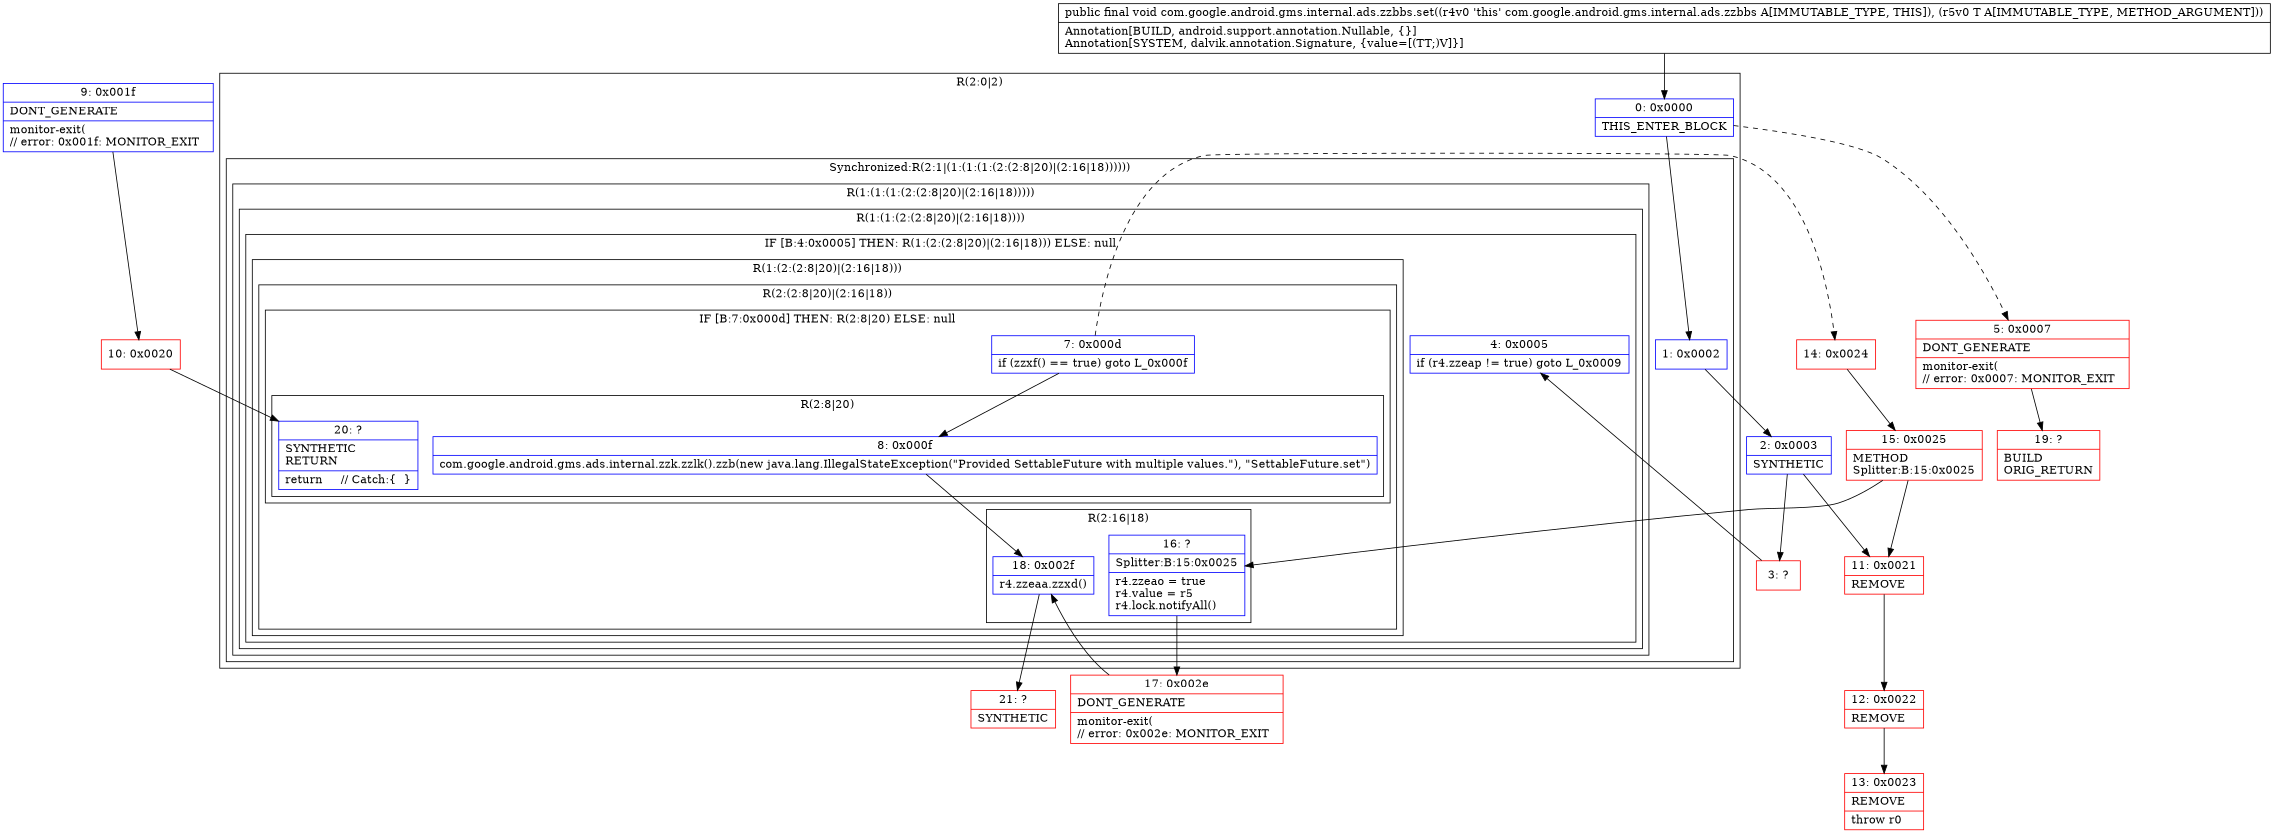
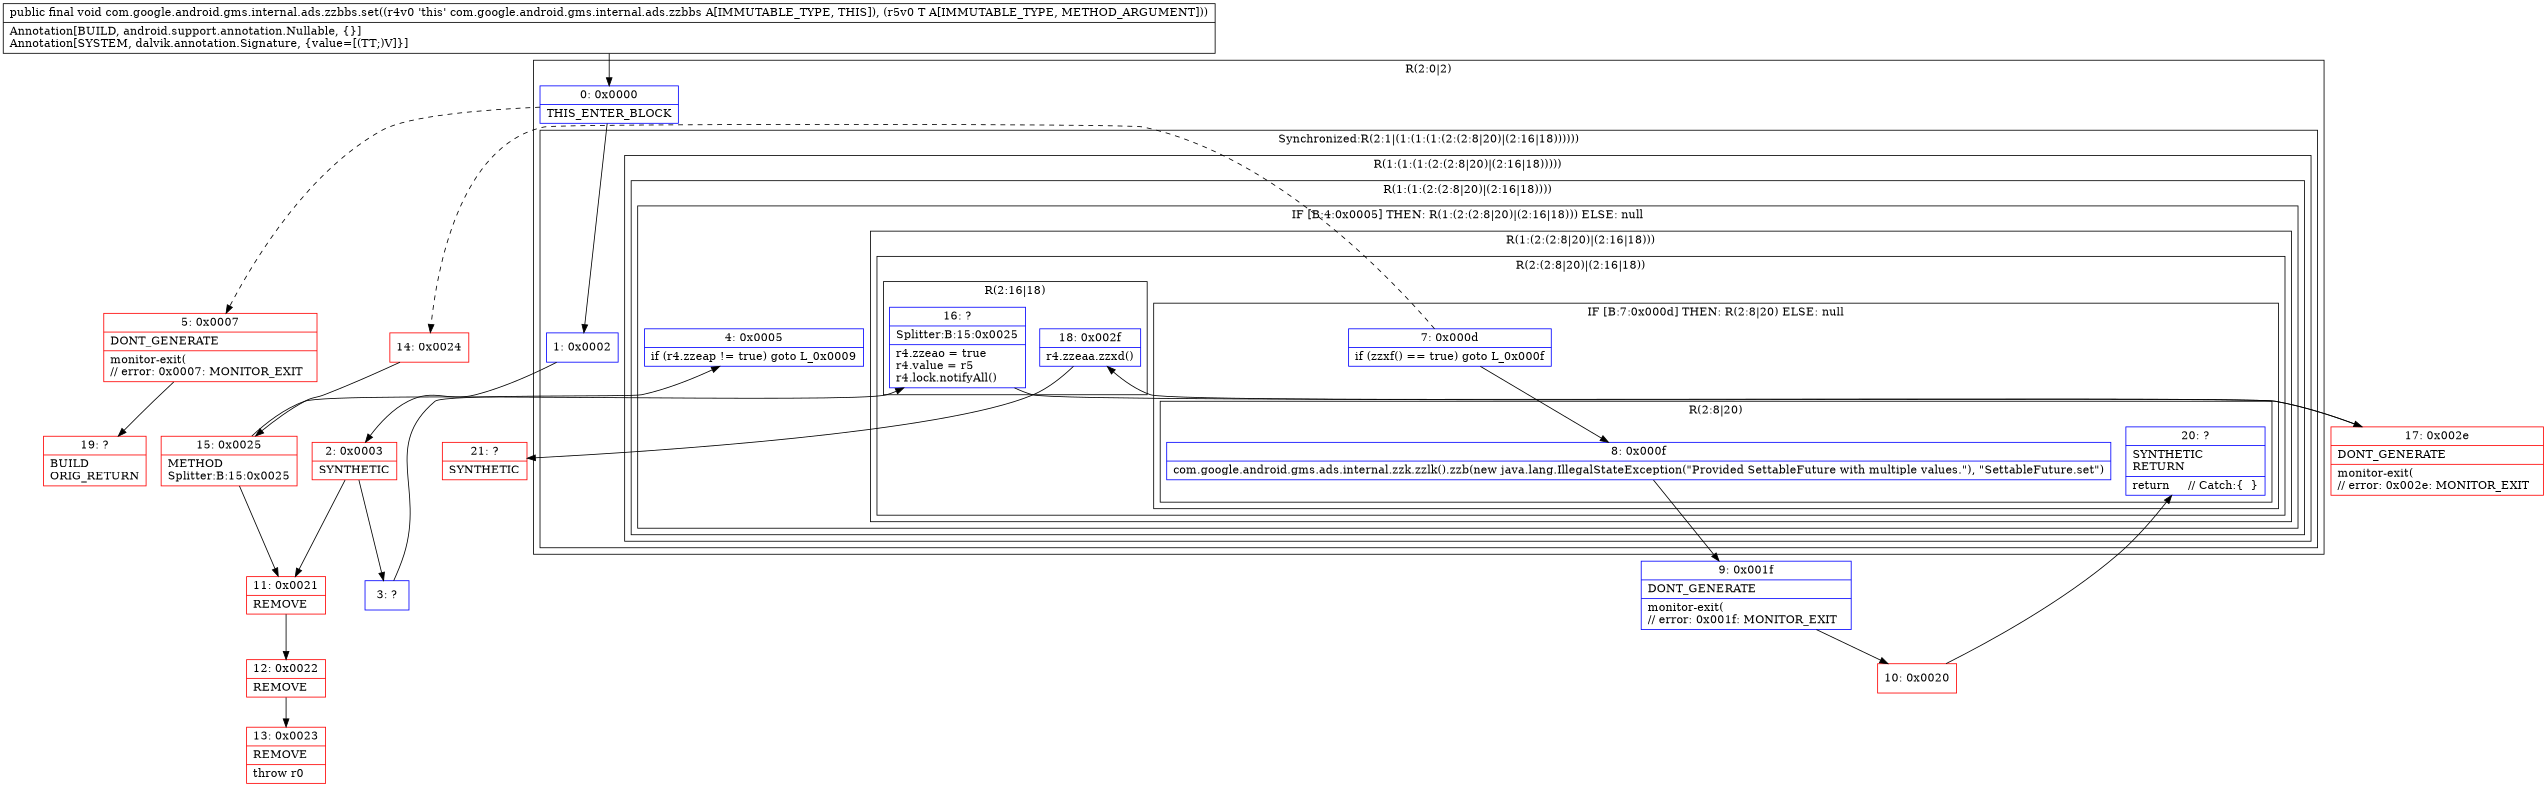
(1789, 455) -> (354, 461)
(971, 513) -> (1684, 517)
(1778, 575) -> (387, 595)
